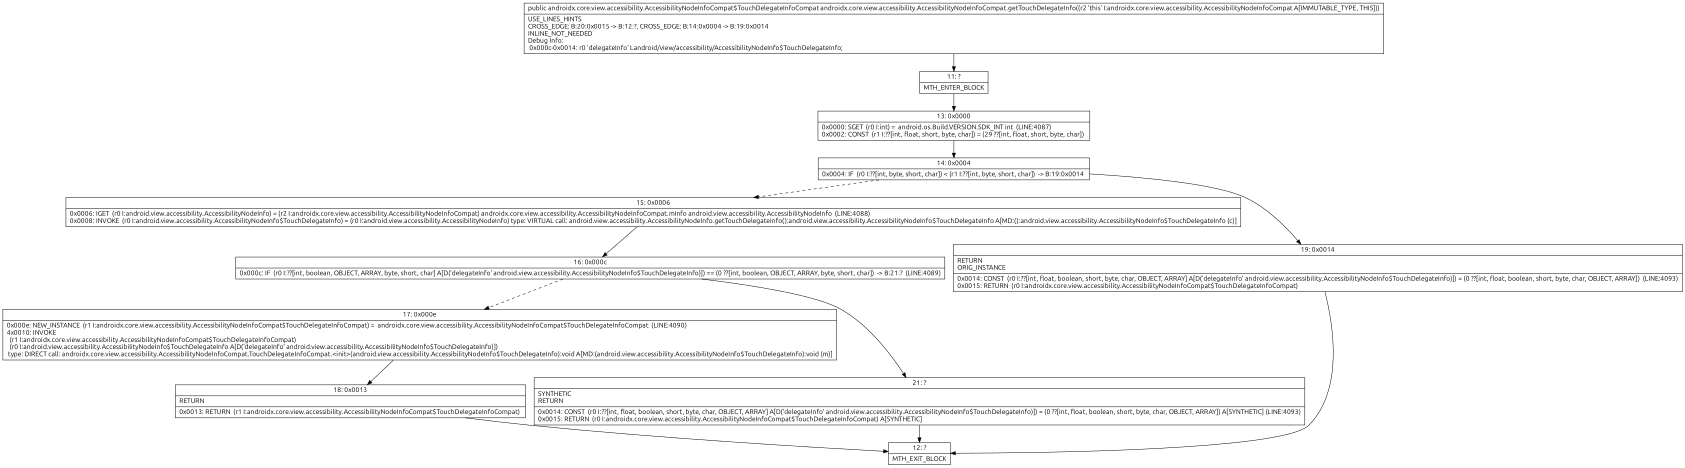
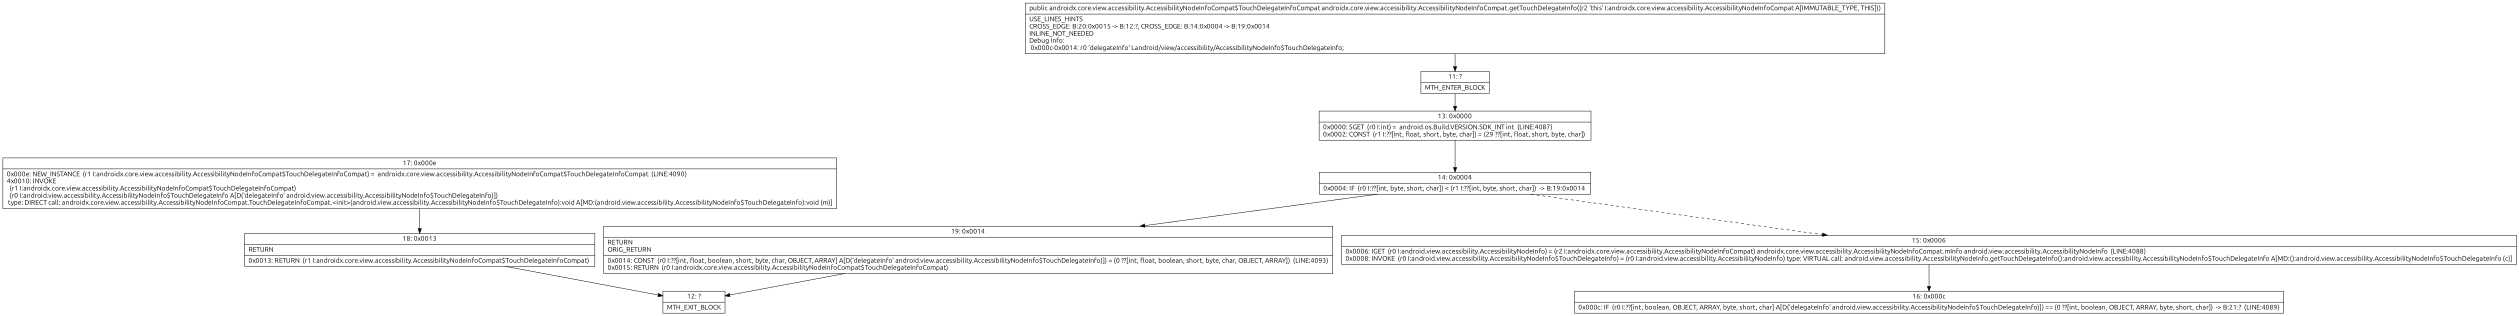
(982, 268) -> (629, 250)
(526, 293) -> none
(919, 401) -> none
